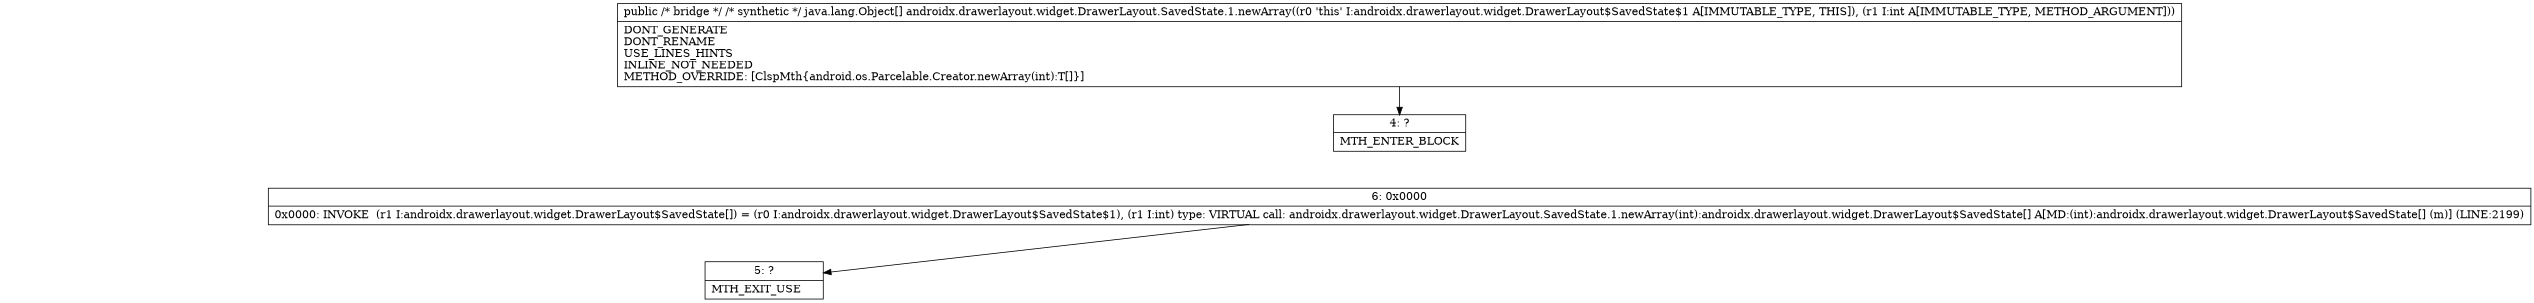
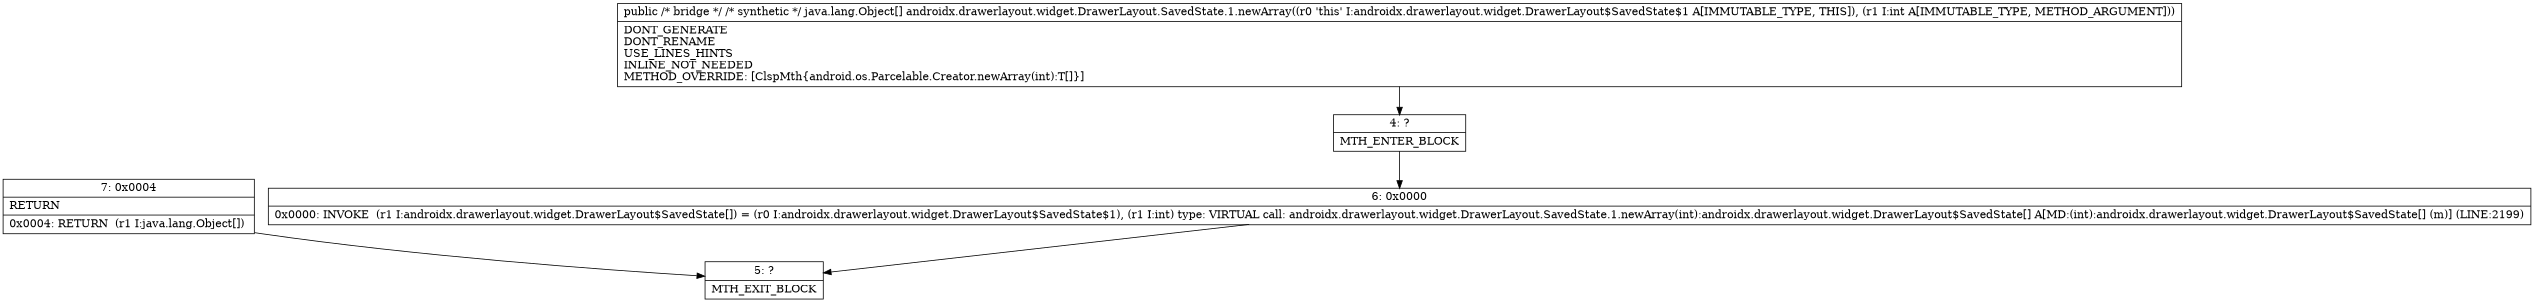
none -> (1400, 166)
none -> (129, 206)
(756, 289) -> (764, 289)
